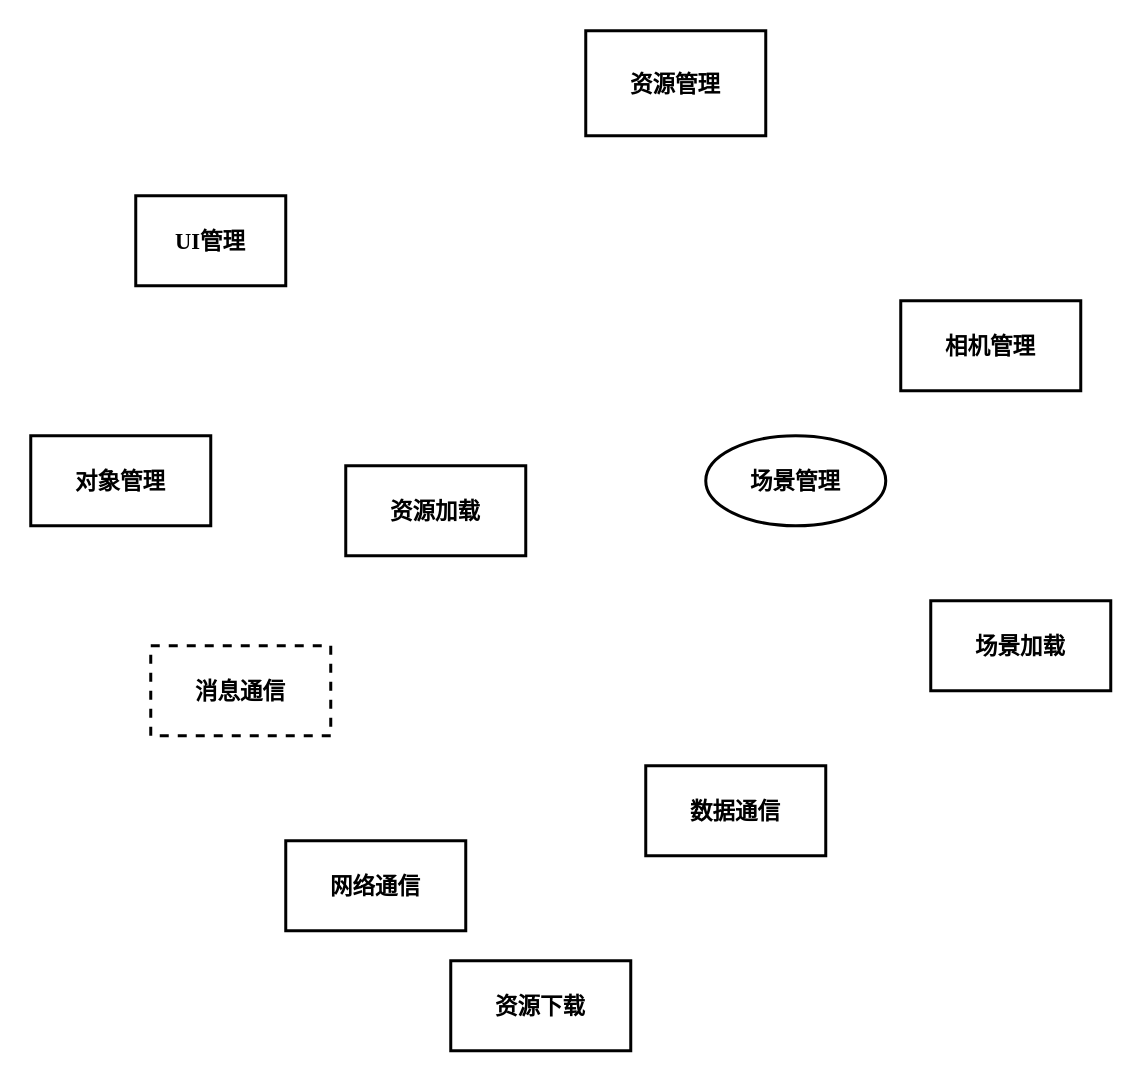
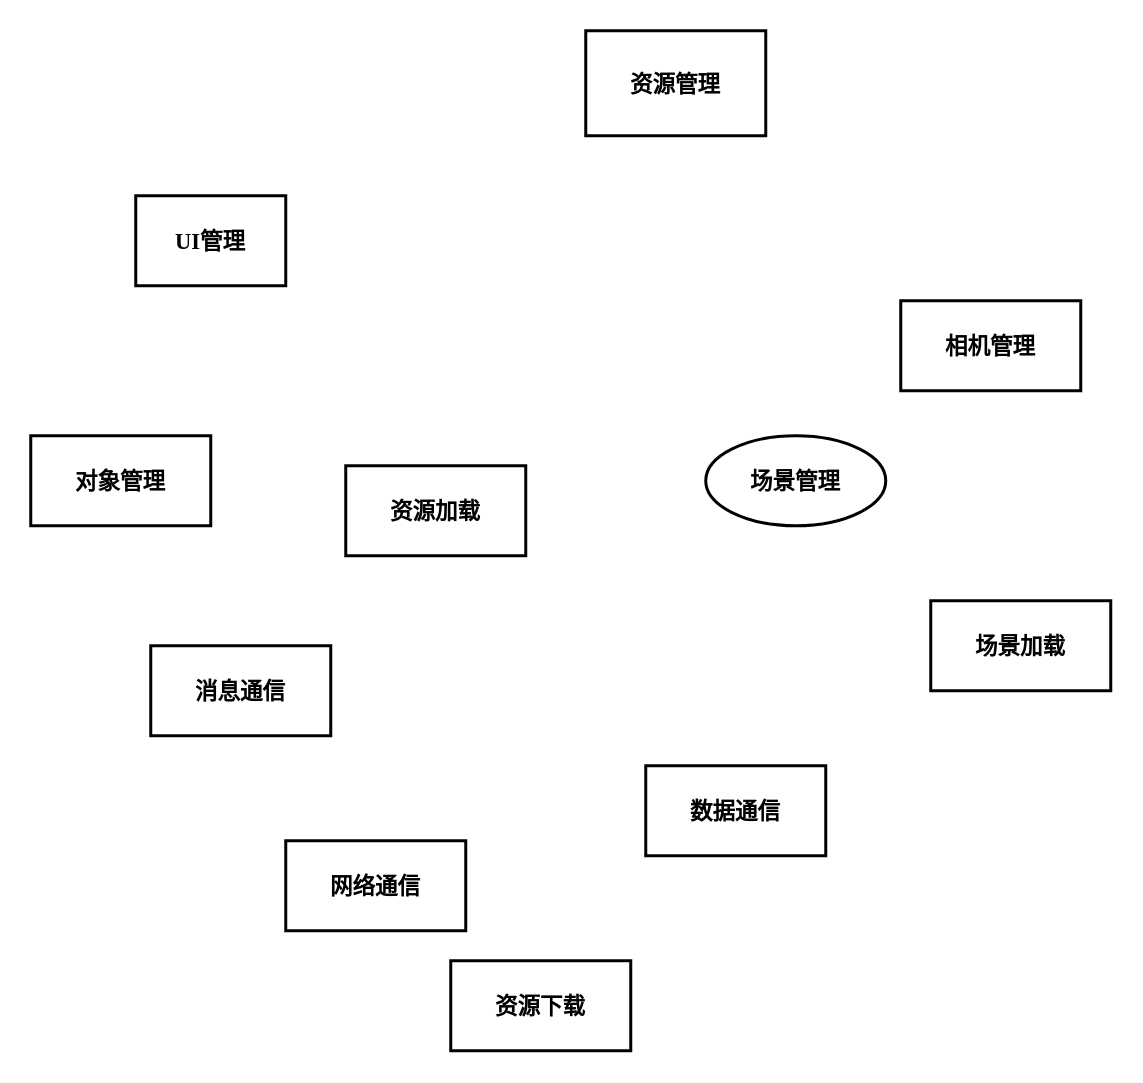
(241, 691) -> (241, 691)
